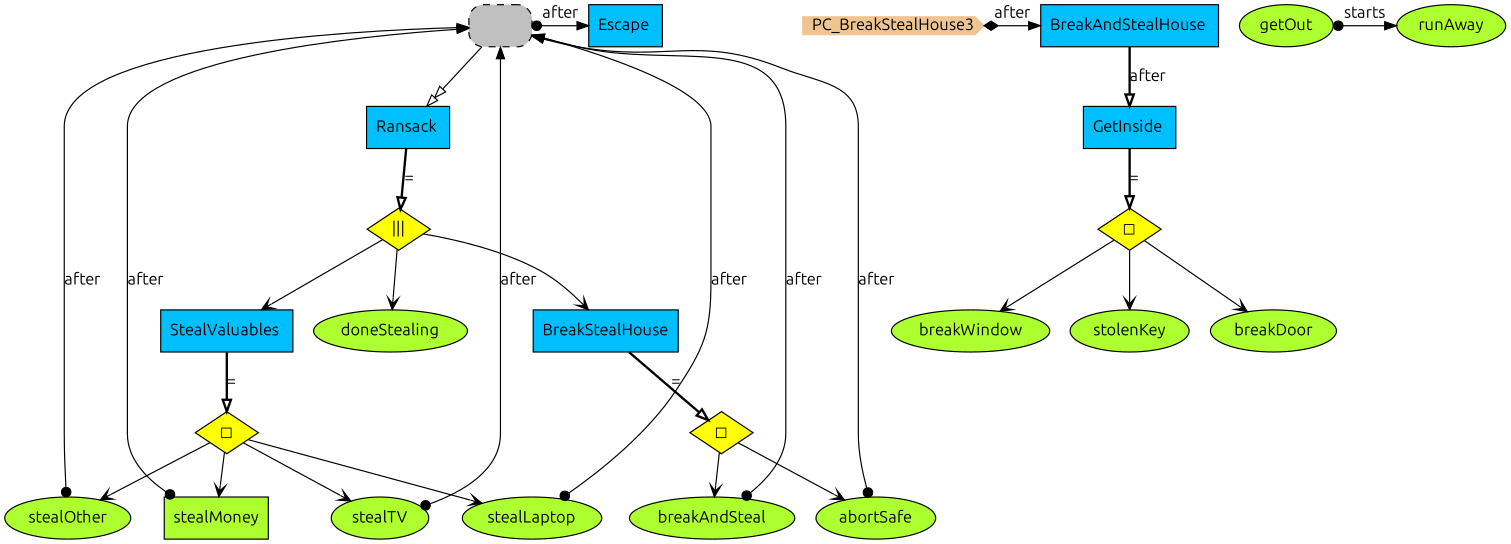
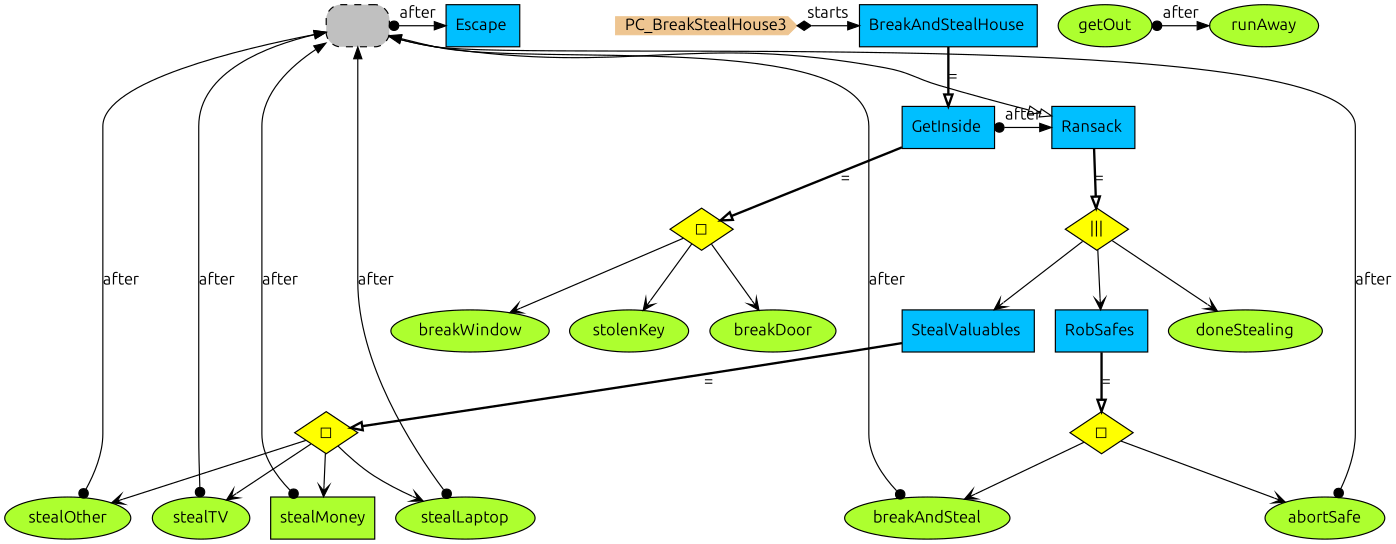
(1012, 13) -> (828, 13)
(1365, 13) -> (1181, 13)
(1148, 77) -> (954, 77)
none -> (1022, 127)
(606, 331) -> (1102, 331)
